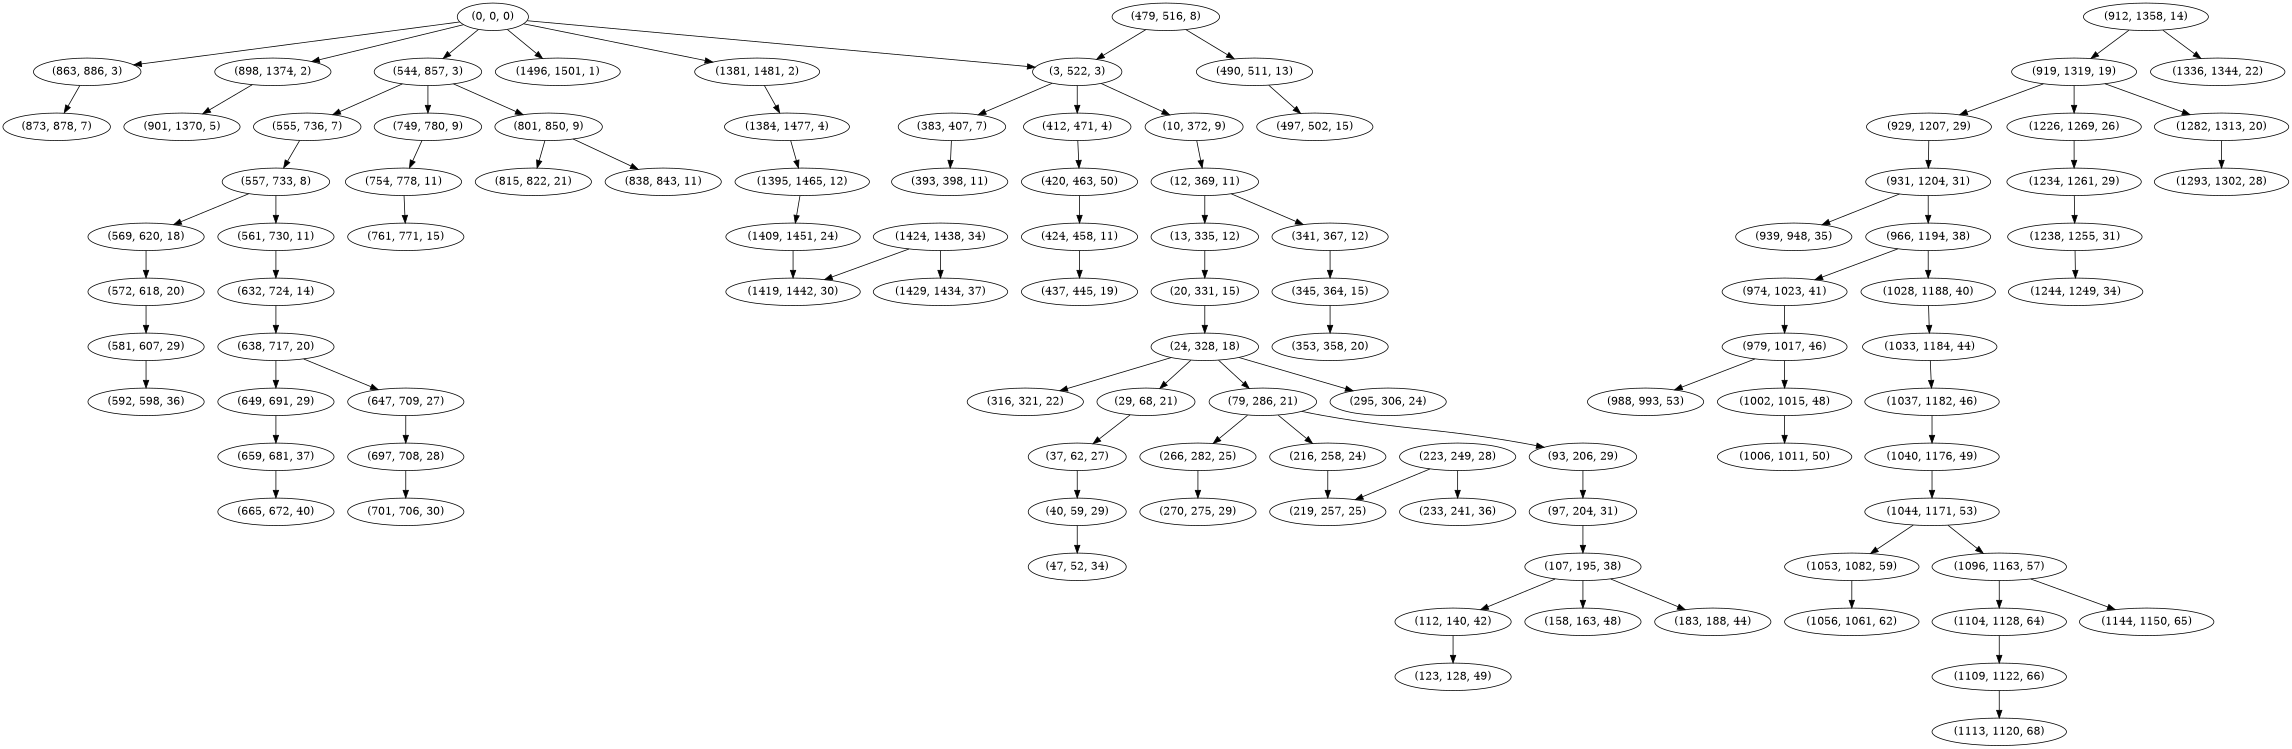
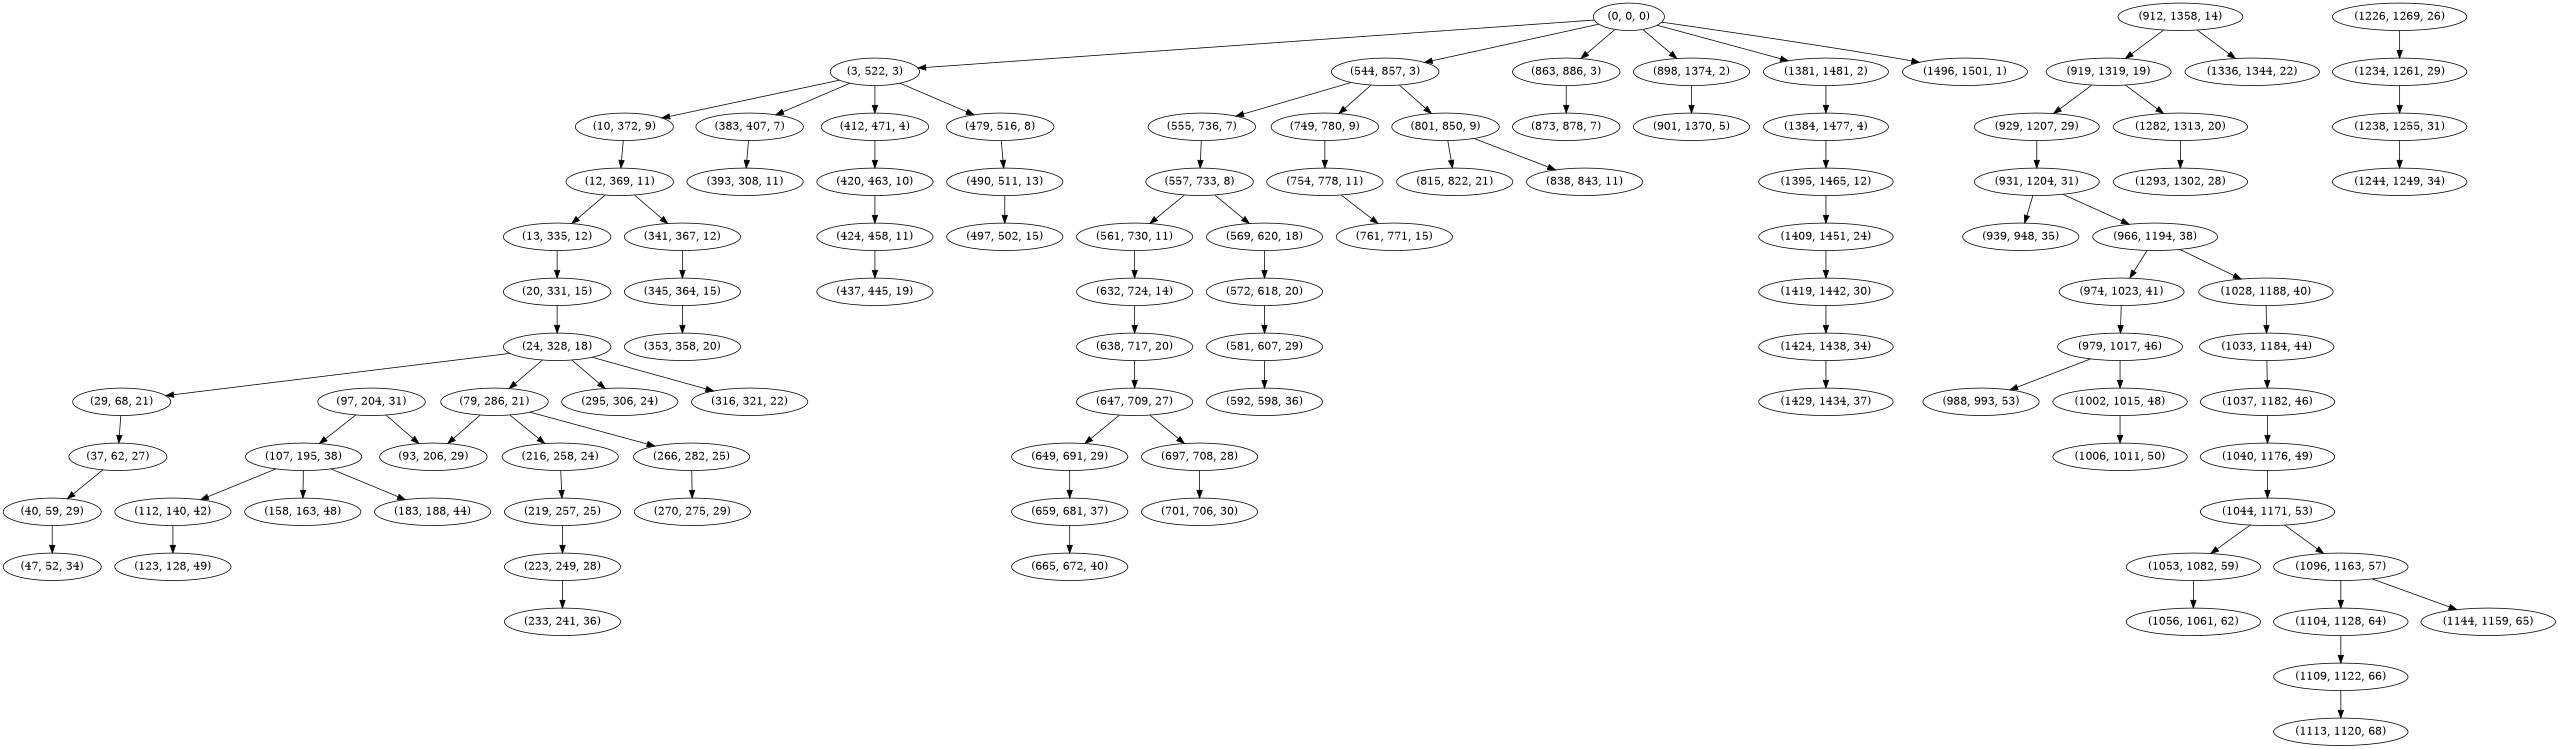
(1125, 42) -> (933, 97)
(2074, 96) -> none
(950, 182) -> (745, 182)
(1080, 182) -> (875, 182)
(870, 263) -> (1826, 316)
(276, 371) -> (1105, 427)
(1583, 481) -> (400, 427)
(1396, 483) -> (562, 536)
(2147, 622) -> (2488, 622)
